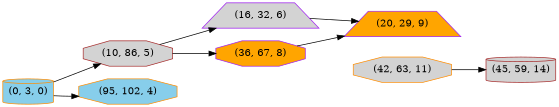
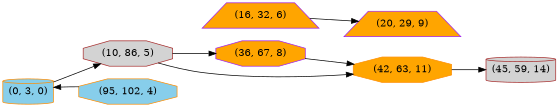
(261, 15) -> (261, 15)
(184, 37) -> (252, 76)
(317, 42) -> (326, 61)
(402, 70) -> (402, 70)
(63, 96) -> (70, 87)
